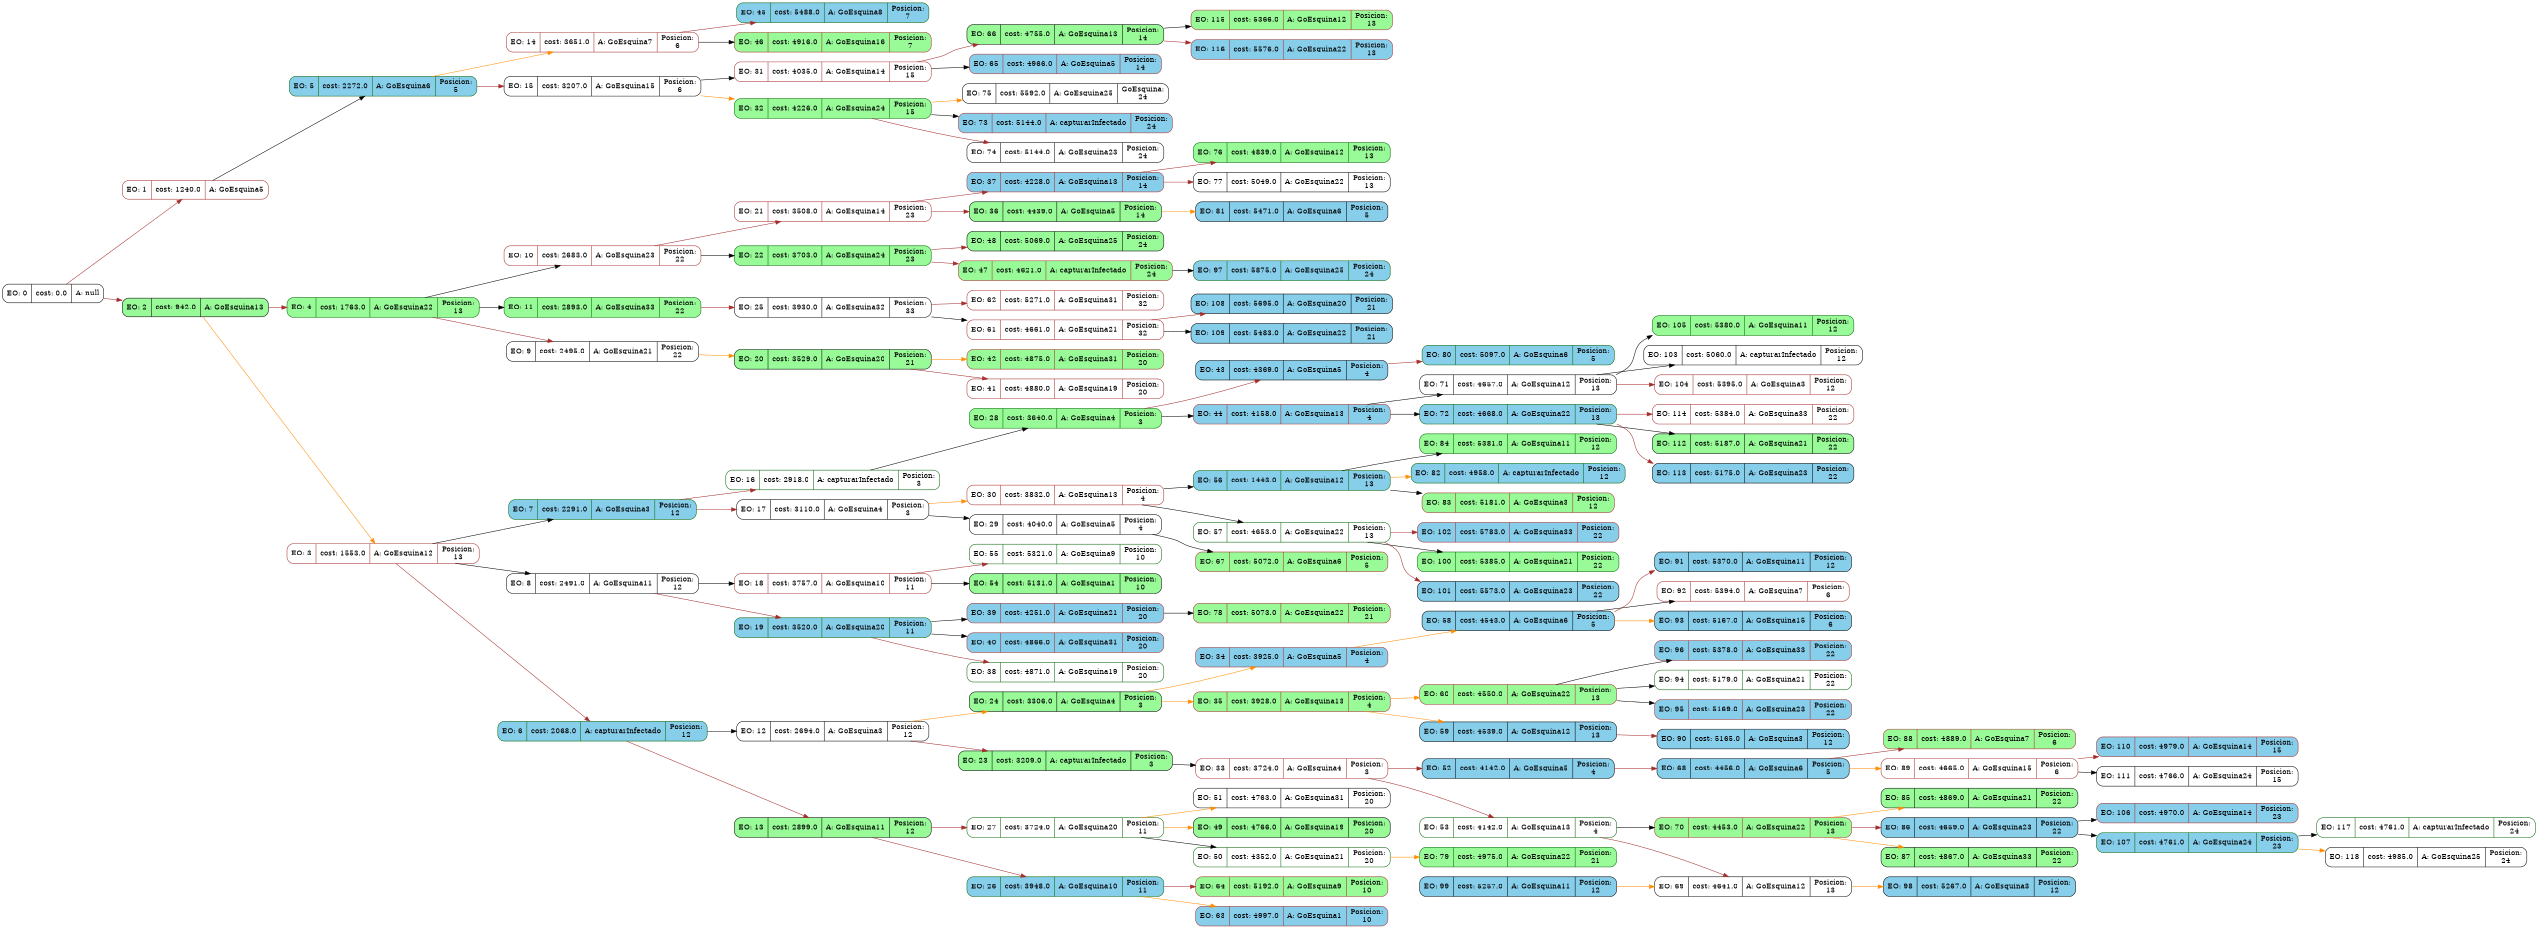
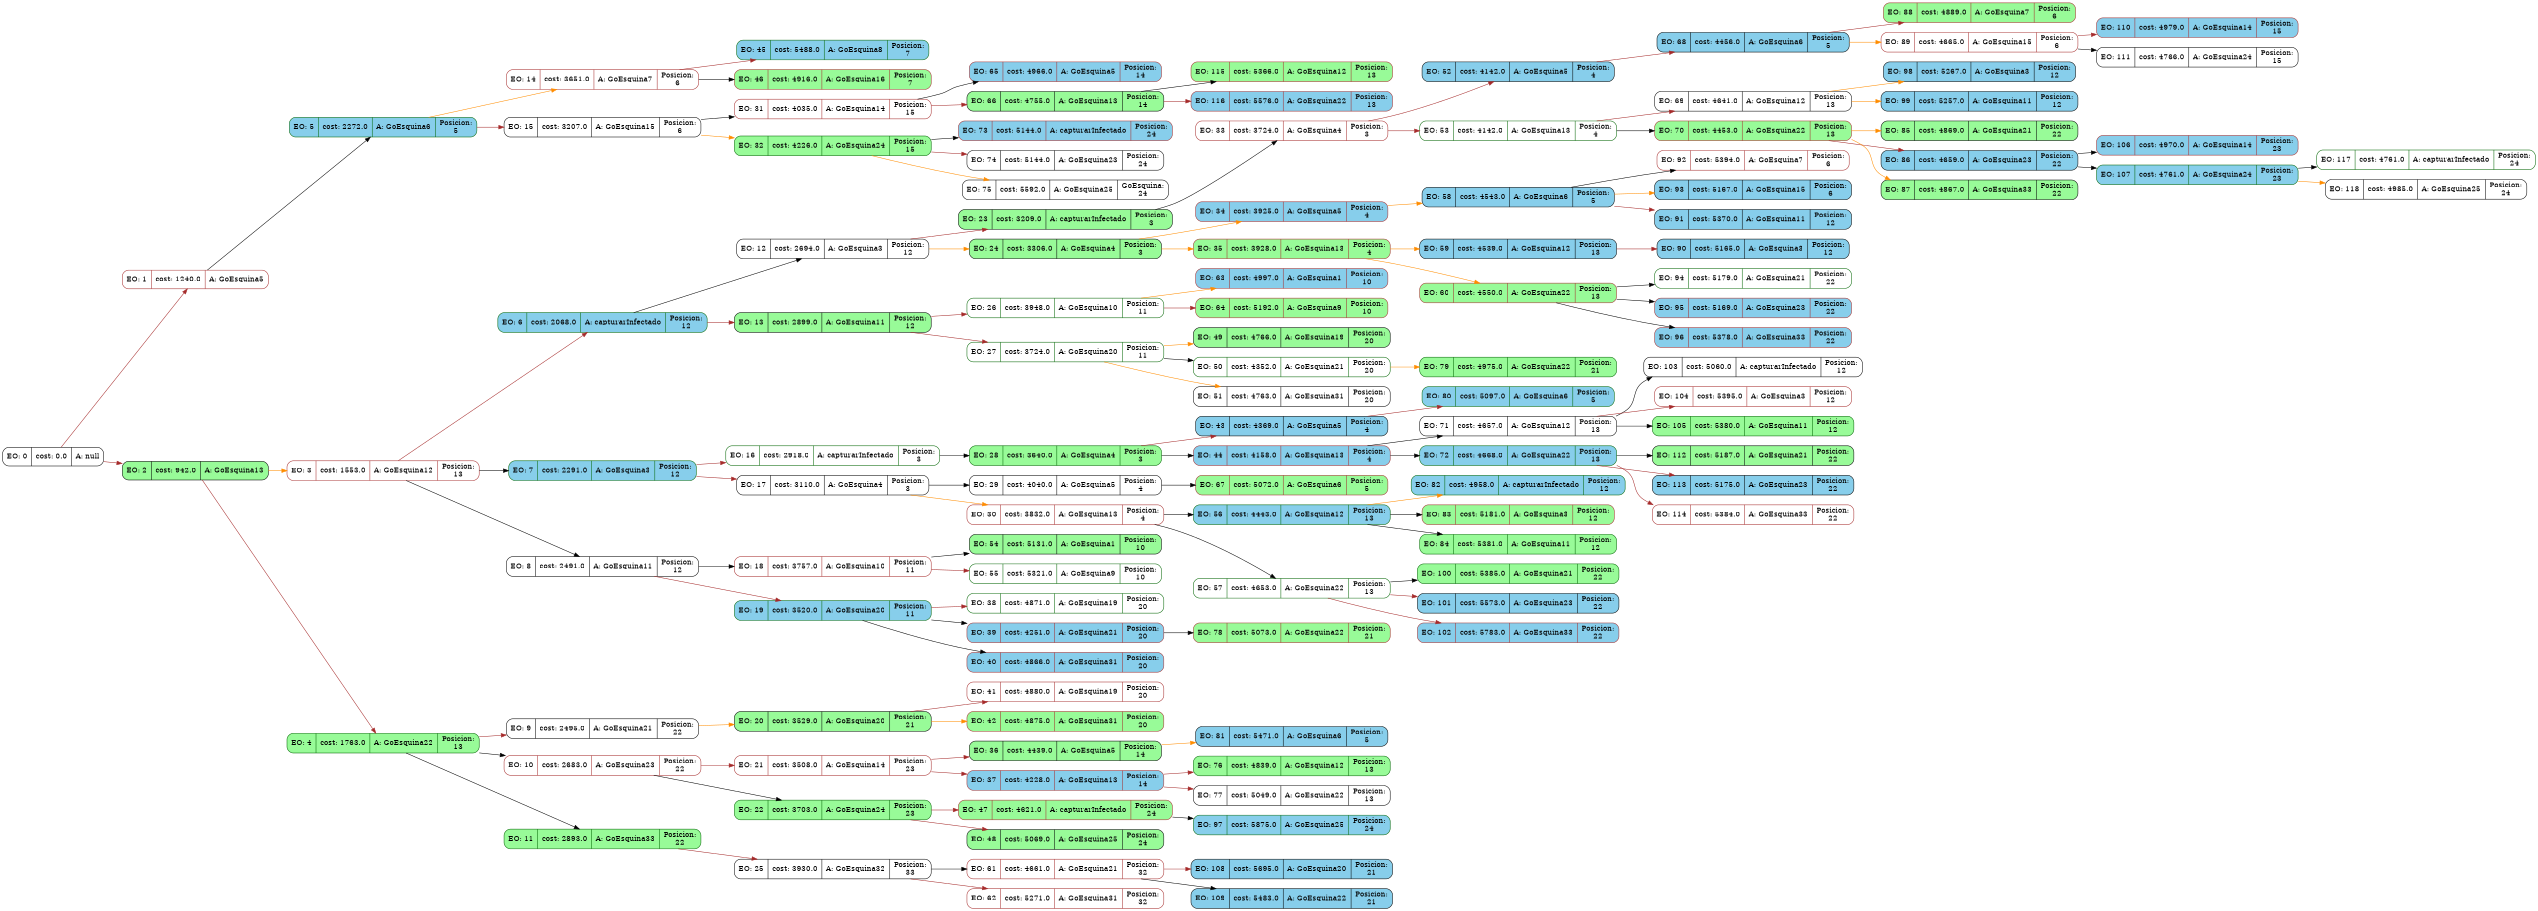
(1254, 480) -> (1254, 514)
(1065, 887) -> (1065, 308)
(1633, 887) -> (1864, 101)
